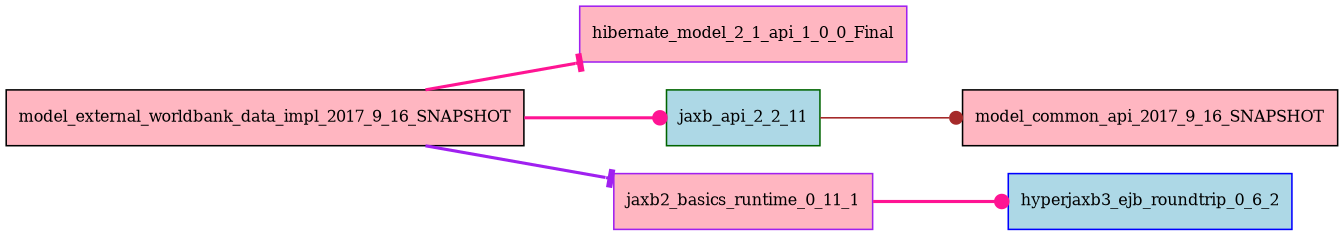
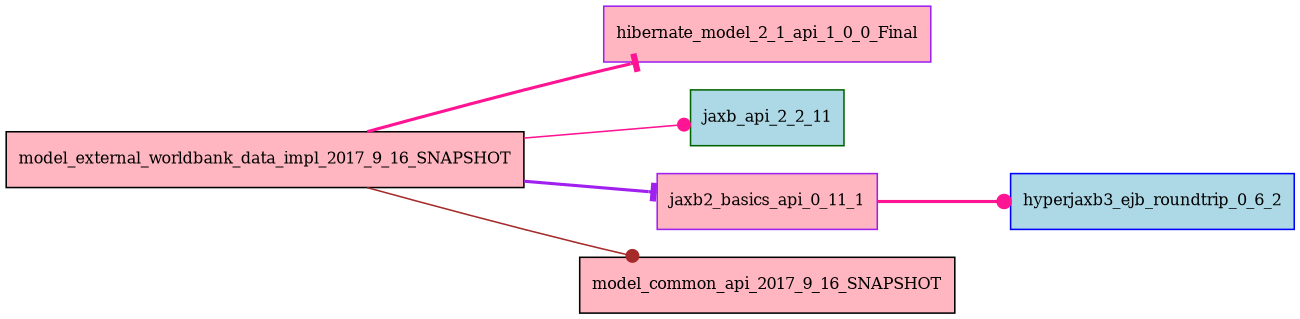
(589, 118) -> (601, 132)
(885, 118) -> (496, 222)
(743, 201) -> (767, 201)
